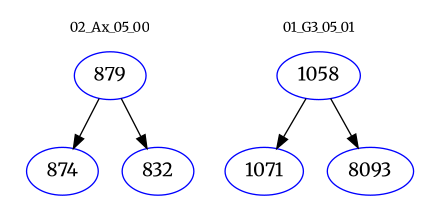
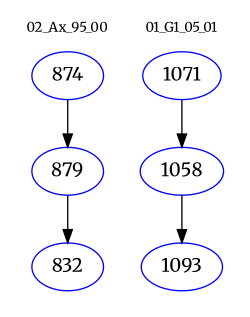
(110, 29) -> (68, 29)
(319, 29) -> (182, 29)
(89, 118) -> (68, 117)
(295, 118) -> (182, 117)
(370, 171) -> (182, 267)
